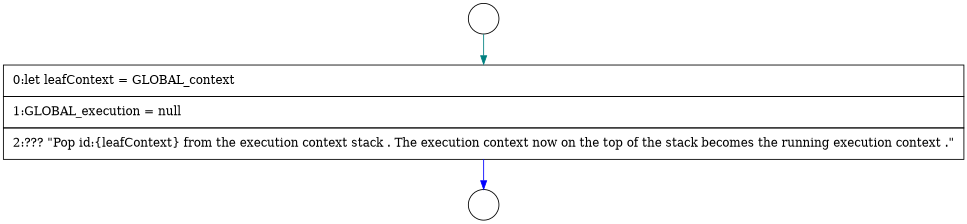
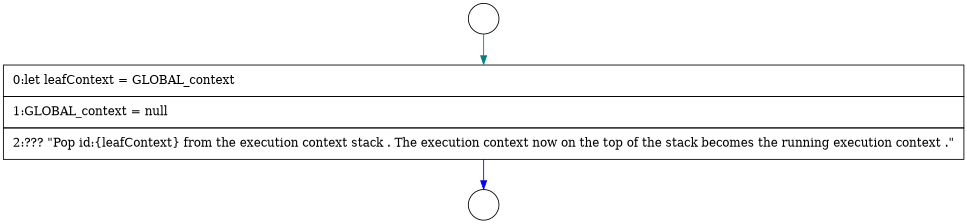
(97, 112) -> (91, 112)
